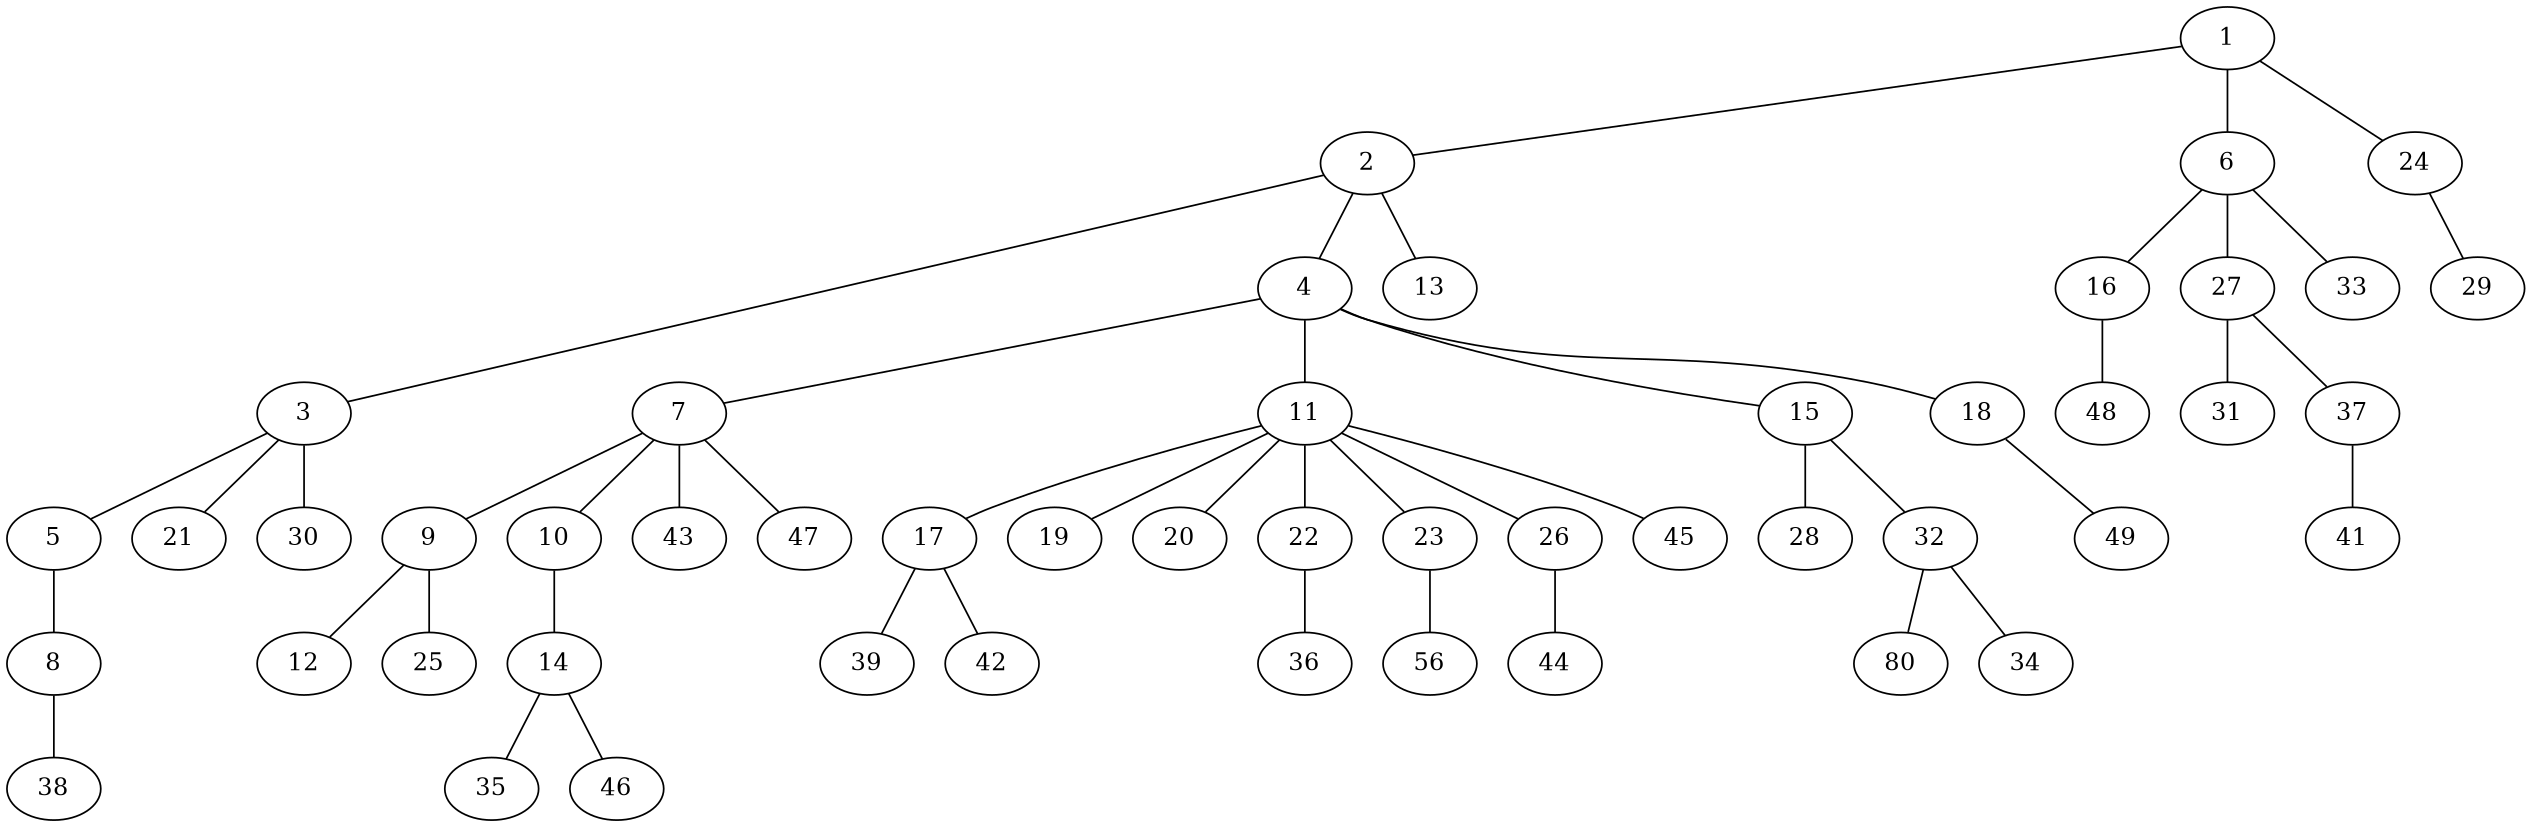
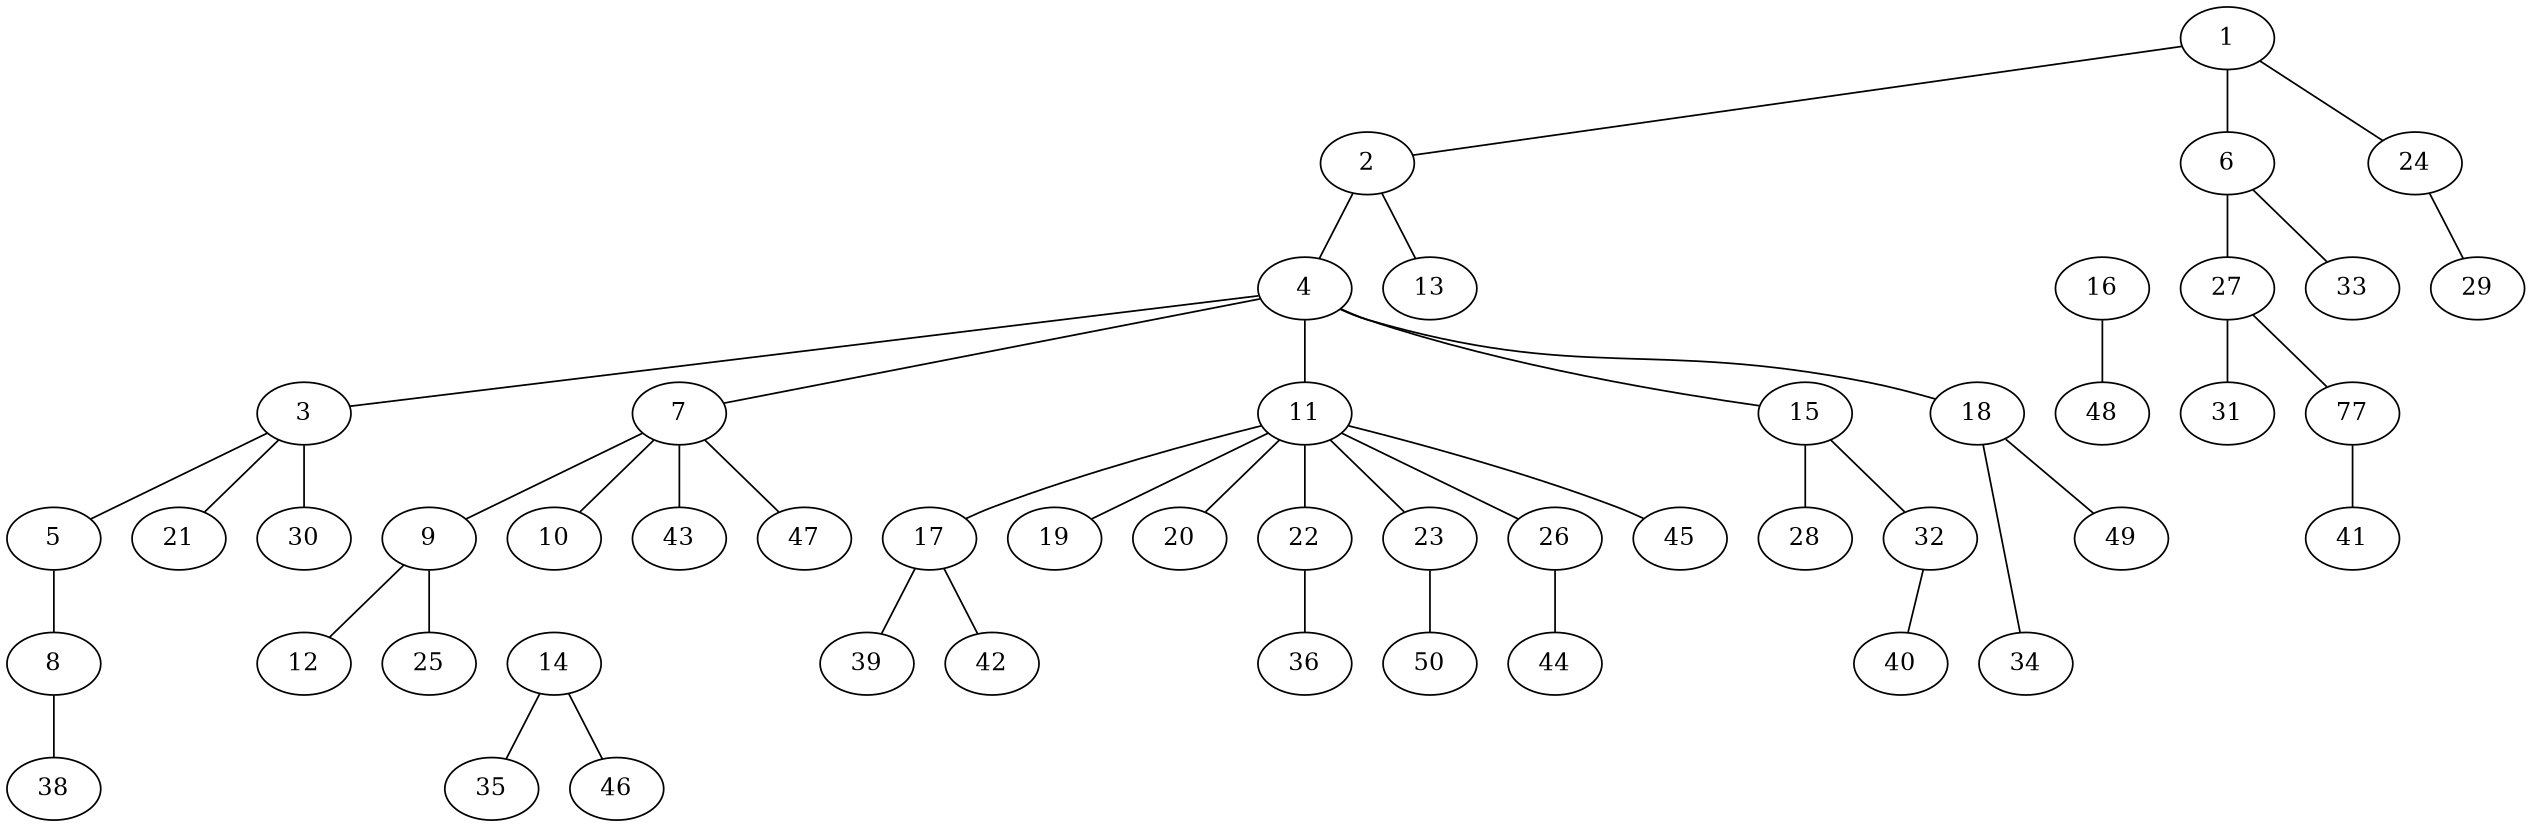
(2165, 226) -> none
(836, 288) -> (804, 351)
(2353, 414) -> (2353, 414)
(554, 601) -> none
(1978, 601) -> (2002, 539)
(1430, 664) -> (1430, 664)
(1901, 664) -> (1901, 664)
